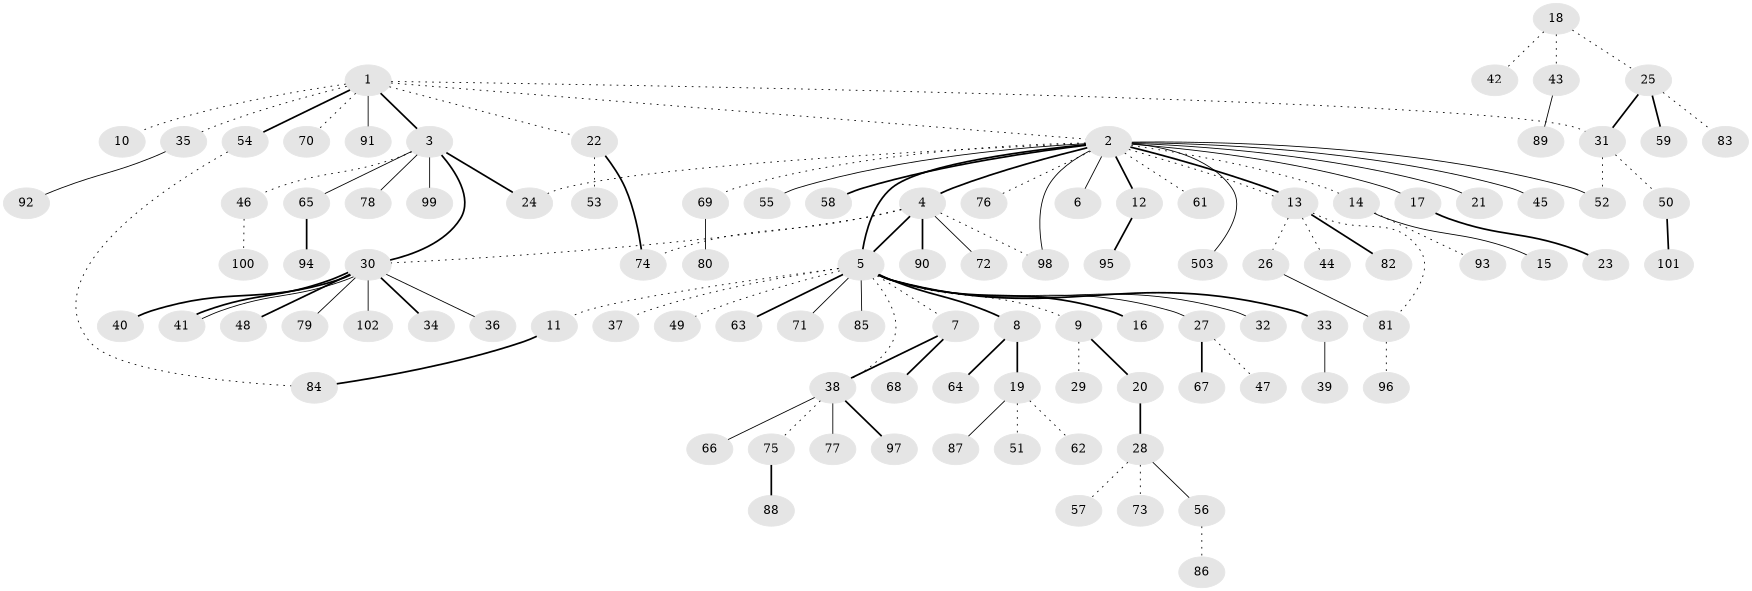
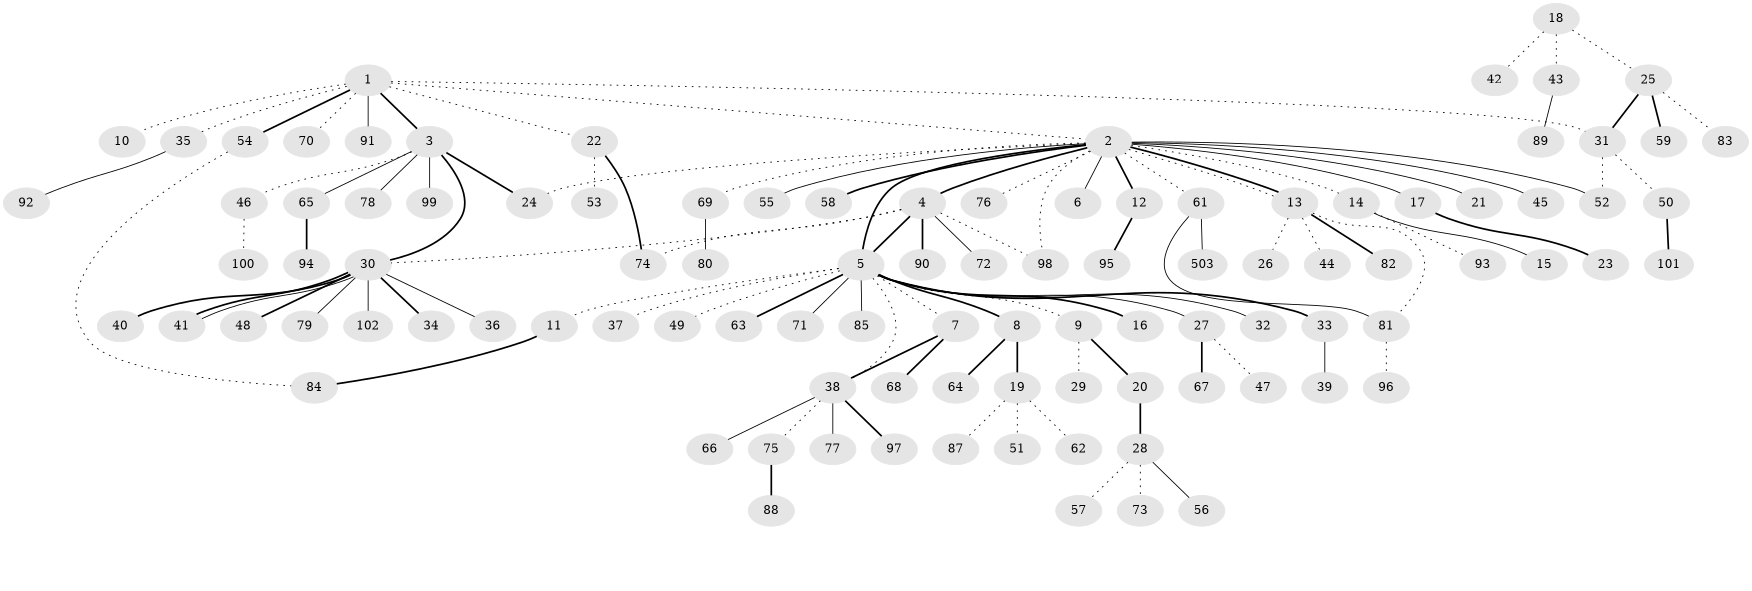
(1230, 186) -> (1202, 234)
(1046, 191) -> (1046, 191)
(1326, 296) -> (1179, 286)
(987, 418) -> (987, 418)
(1202, 572) -> none
